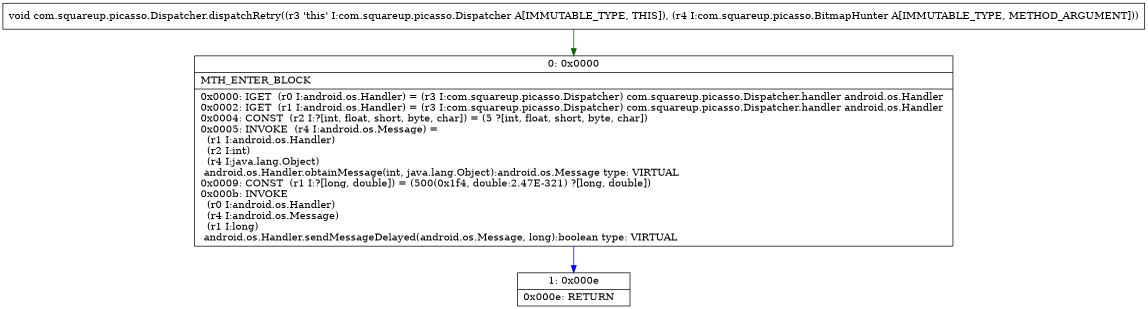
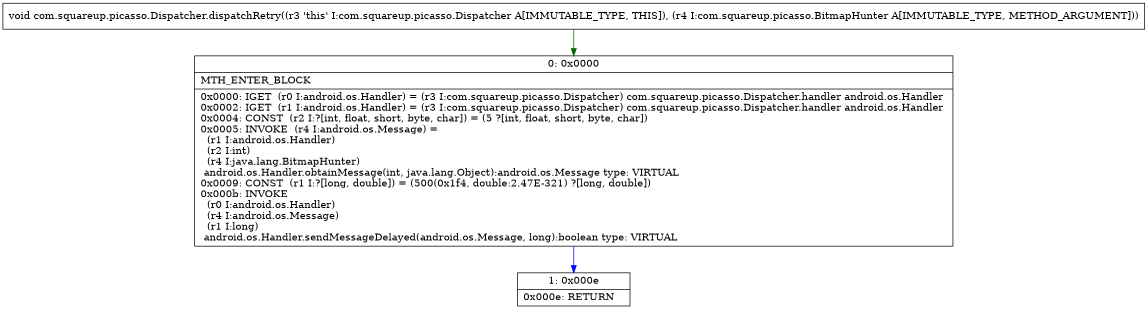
(260, 162) -> (280, 162)
